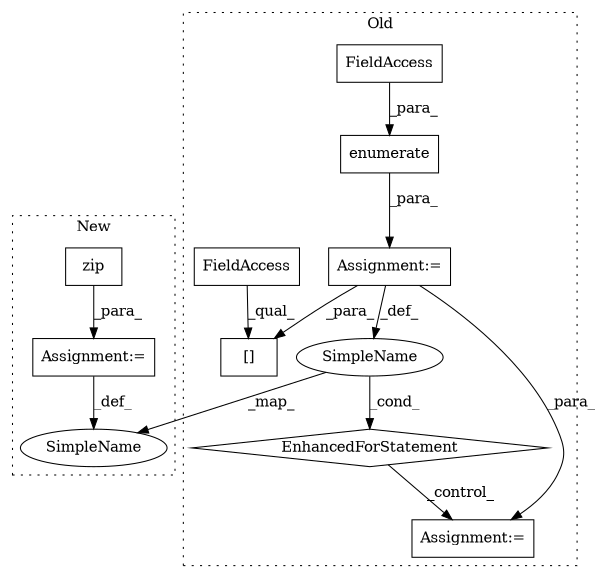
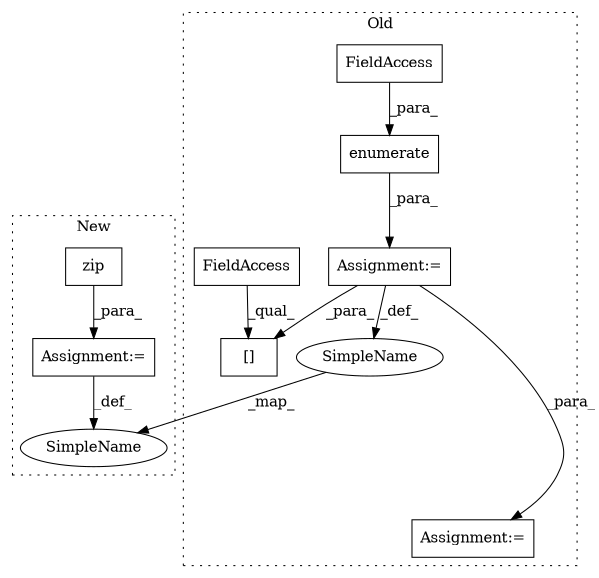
(370, 448) -> none
